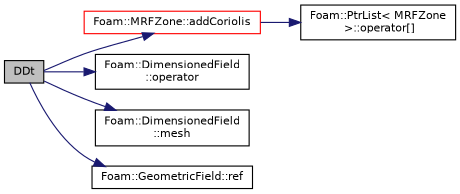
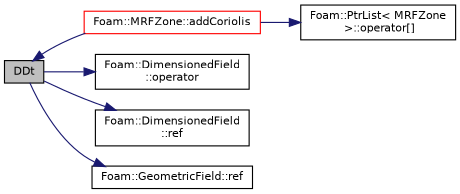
(93, 51) -> (63, 42)
(172, 128) -> (172, 128)
